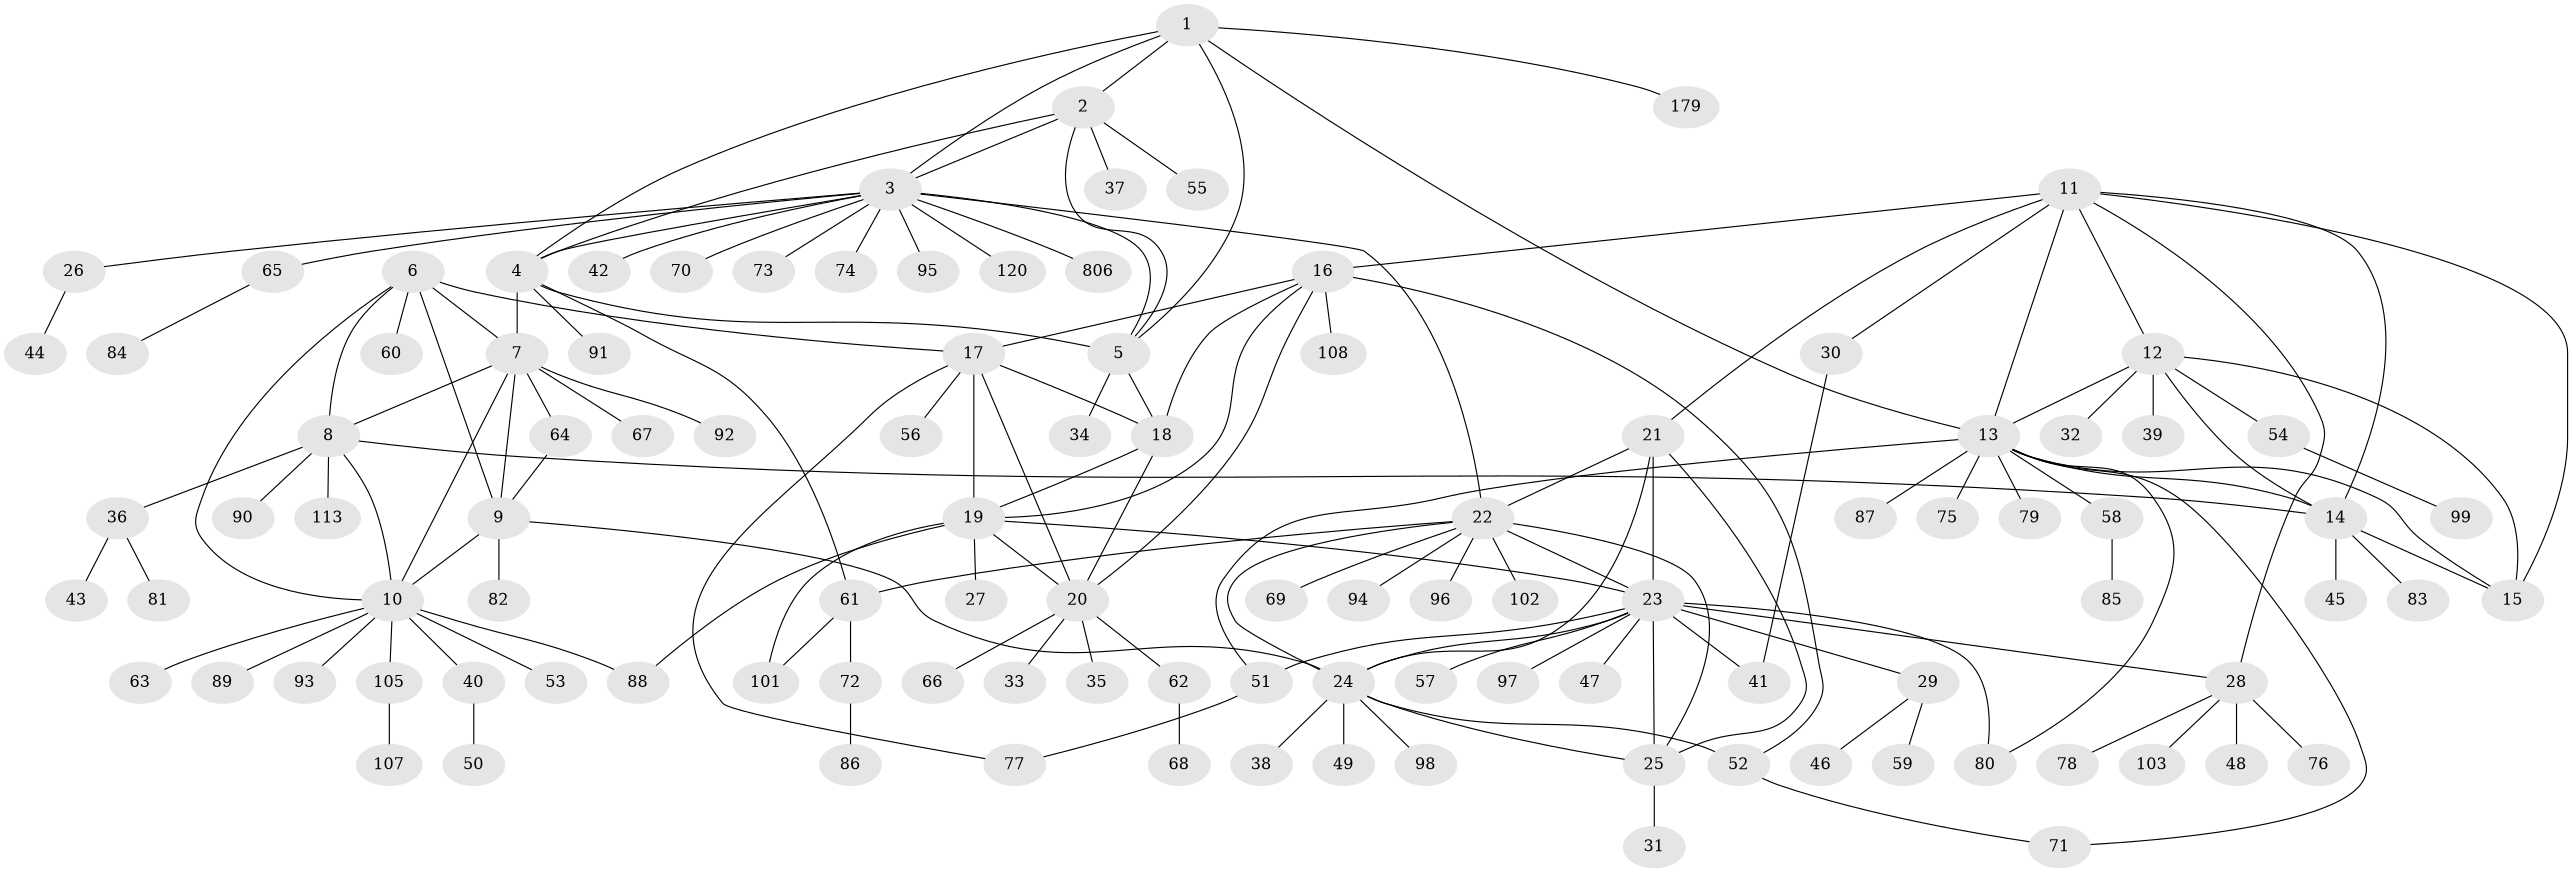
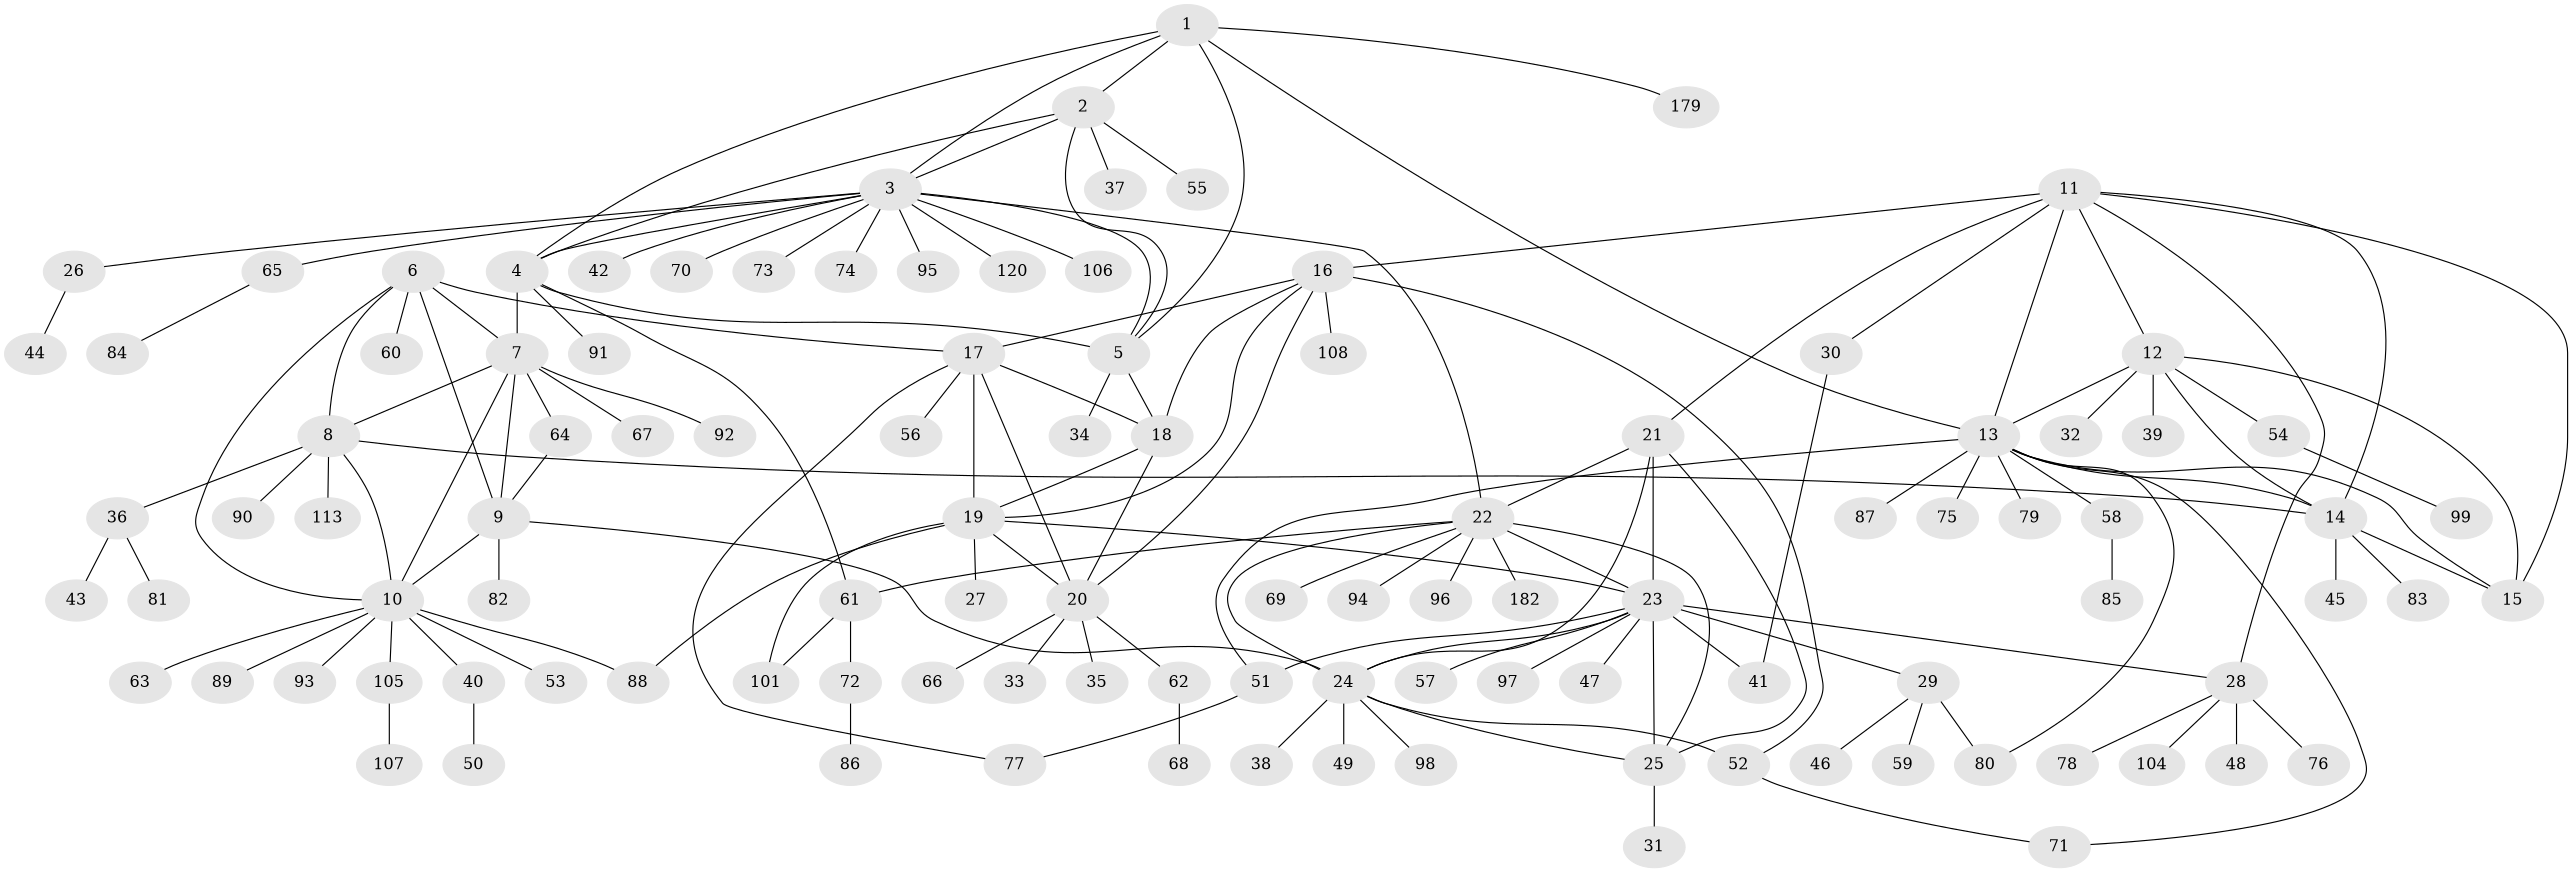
(1098, 272) -> (1098, 272)
(1525, 601) -> (1525, 601)
(1855, 622) -> (1957, 724)
(2152, 765) -> (2152, 765)
